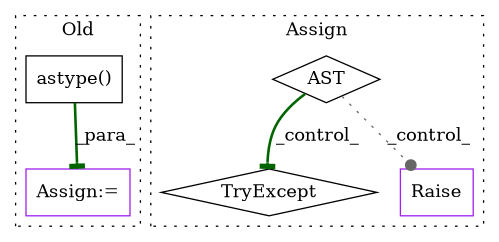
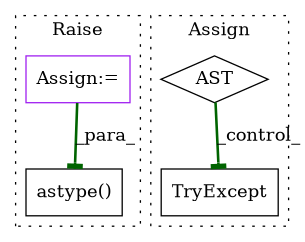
(78, 31) -> (78, 31)
(76, 133) -> (76, 133)
(269, 192) -> (220, 192)
(437, 192) -> none
